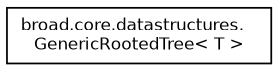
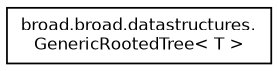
(139, 36) -> (139, 36)
